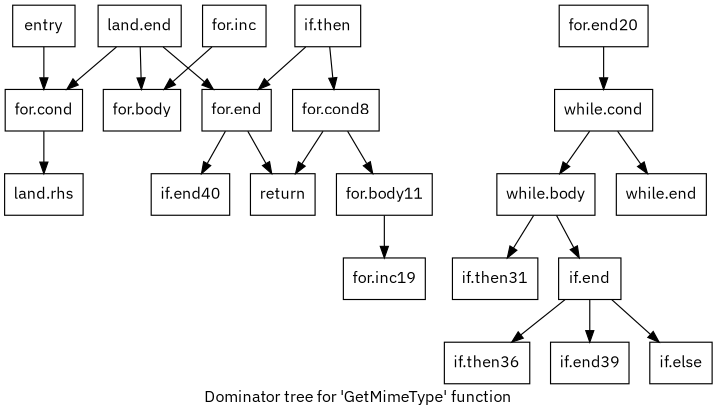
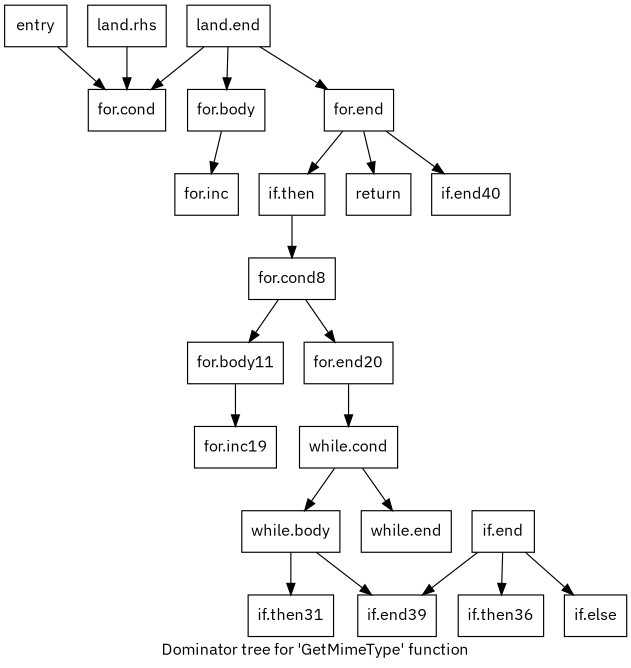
(193, 63) -> (218, 147)
(286, 64) -> (329, 148)
(44, 147) -> (127, 62)
(312, 147) -> (317, 316)
(565, 232) -> (339, 570)
